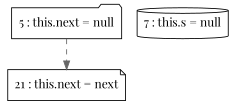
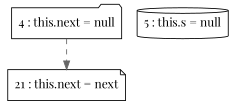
(67, 23) -> (67, 23)
(183, 23) -> (183, 23)
